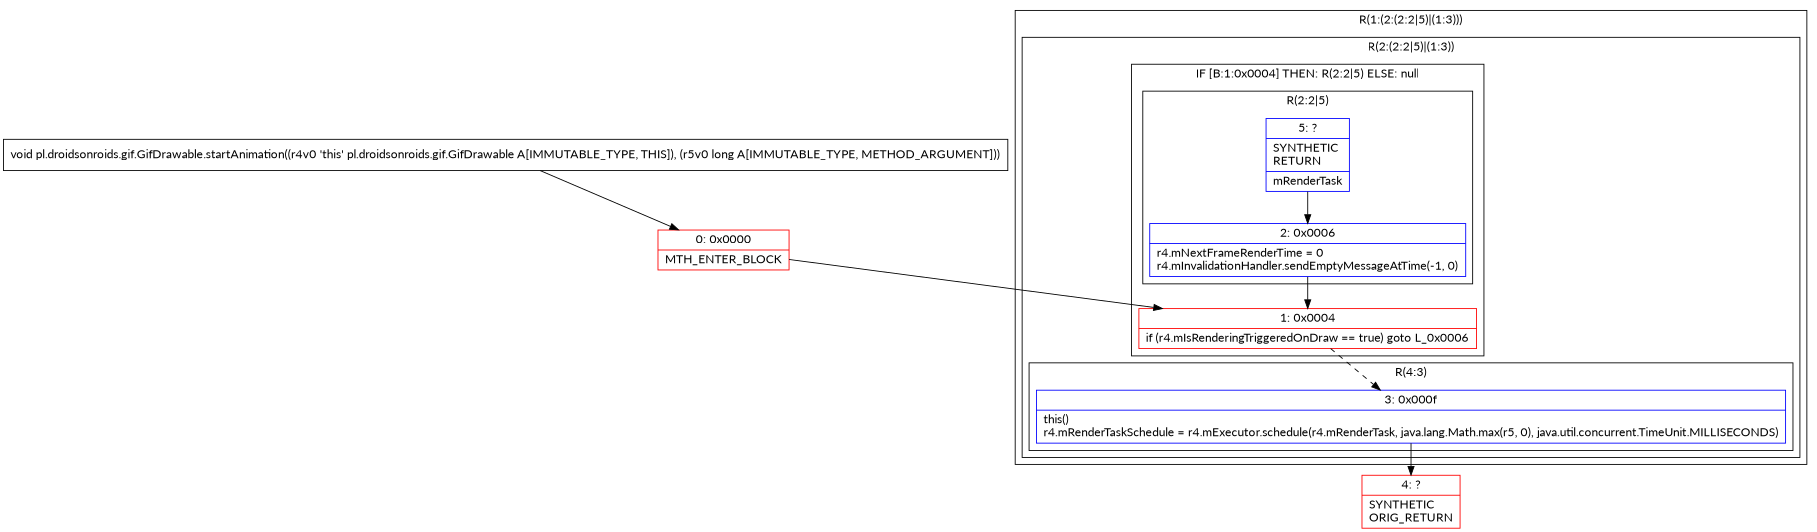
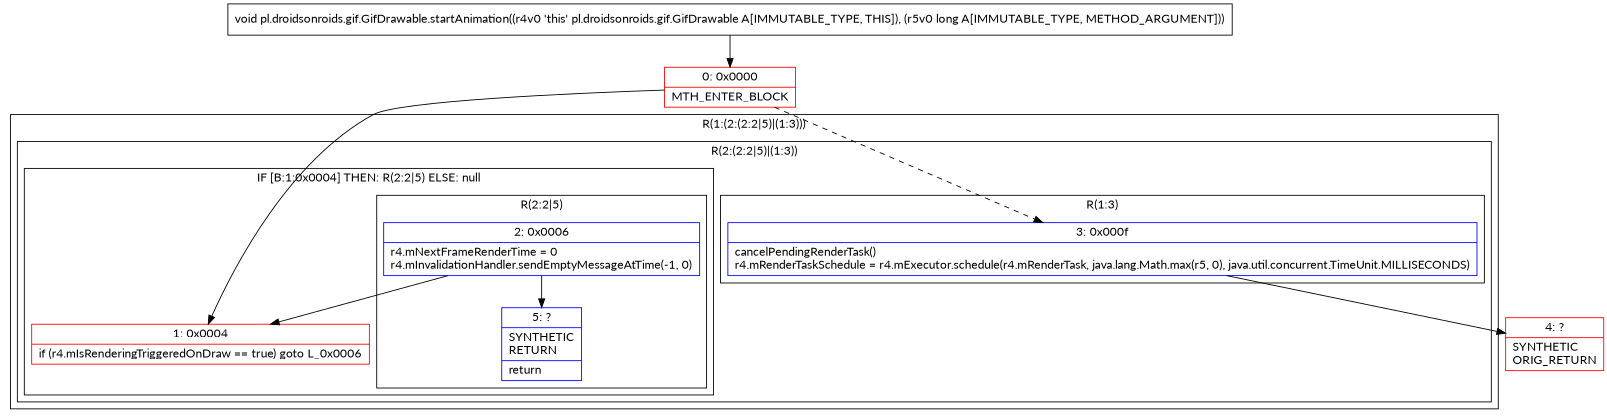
(1308, 181) -> (525, 370)
(1308, 203) -> (542, 287)
(1354, 368) -> (905, 163)
(1411, 373) -> (1102, 205)
(1056, 420) -> (806, 252)
